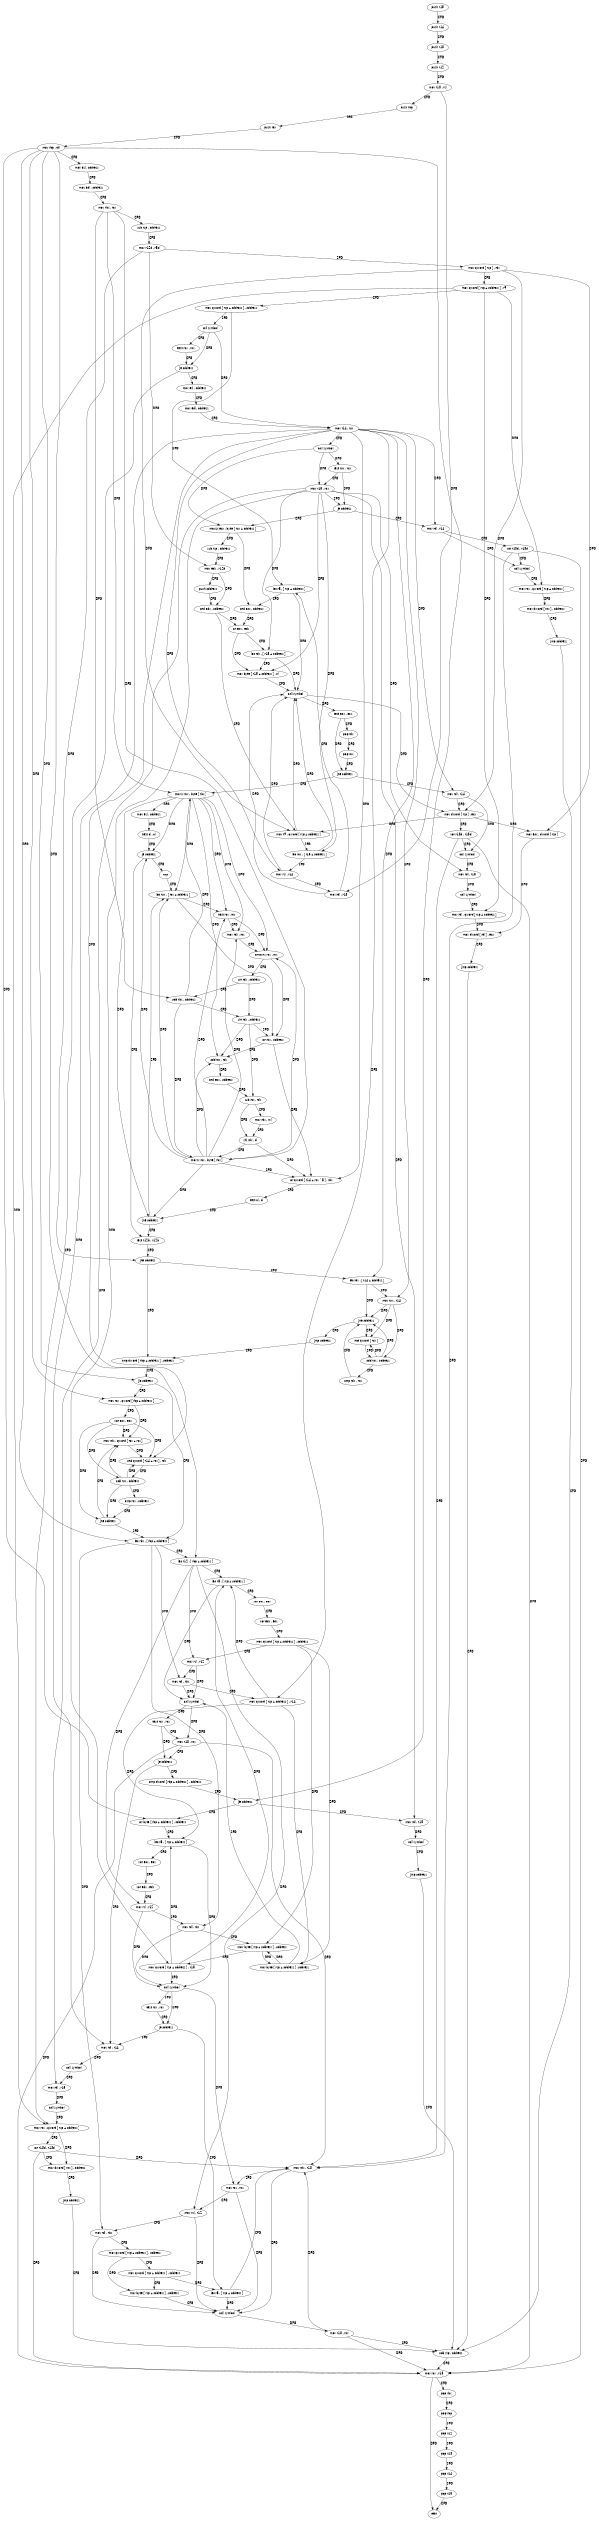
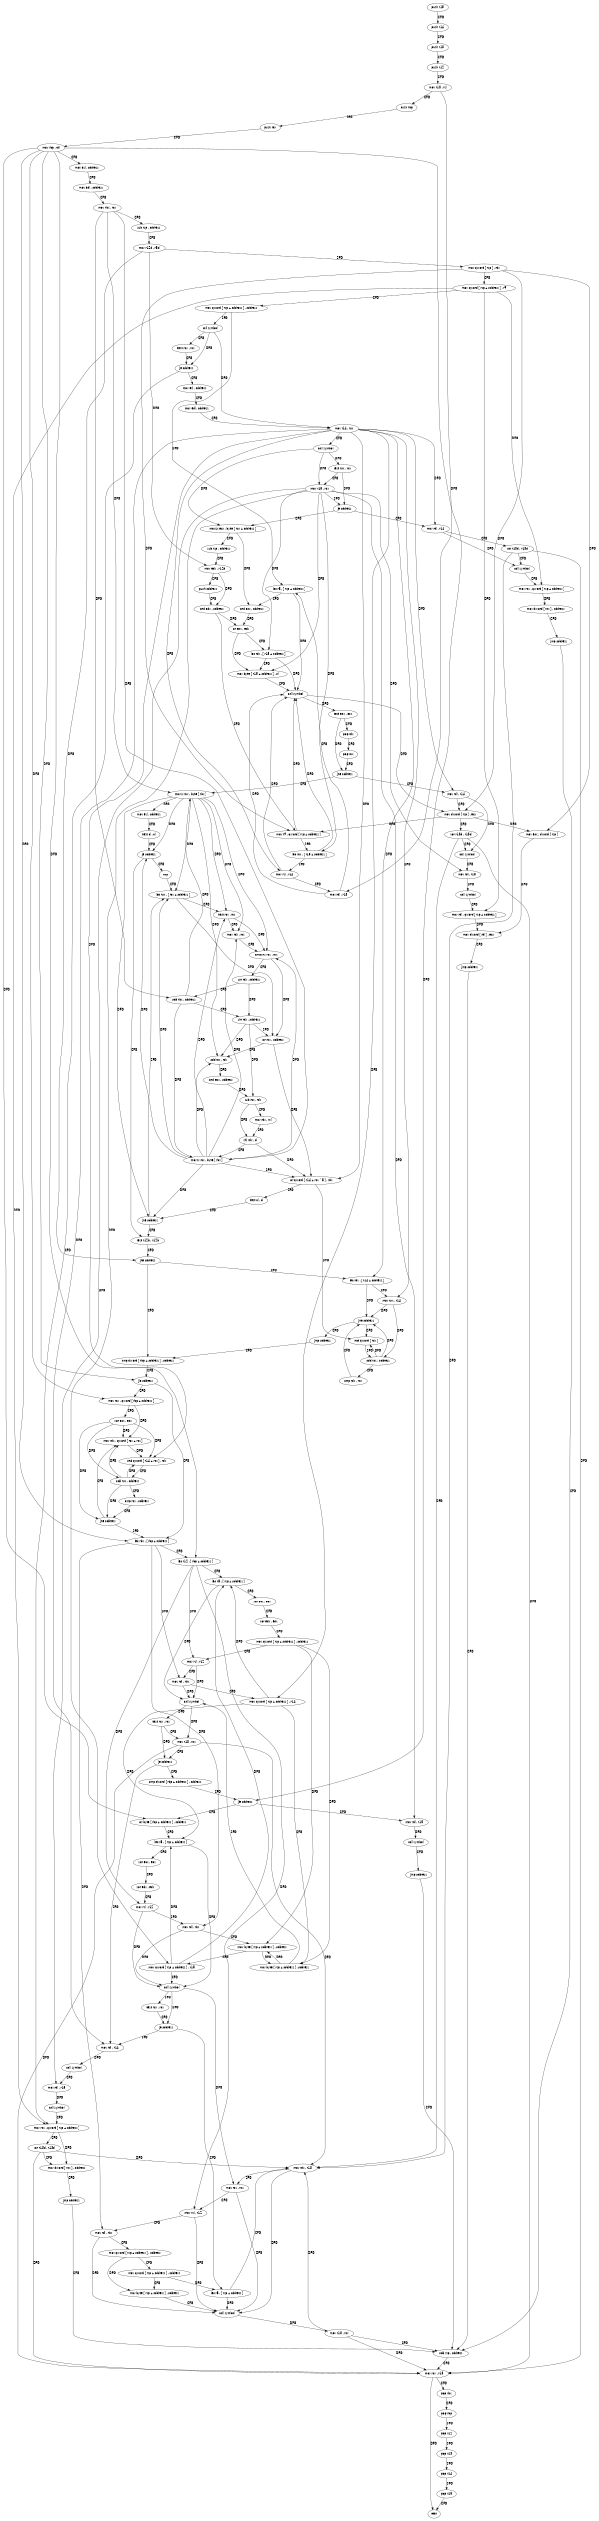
(384, 1321) -> (323, 1269)
